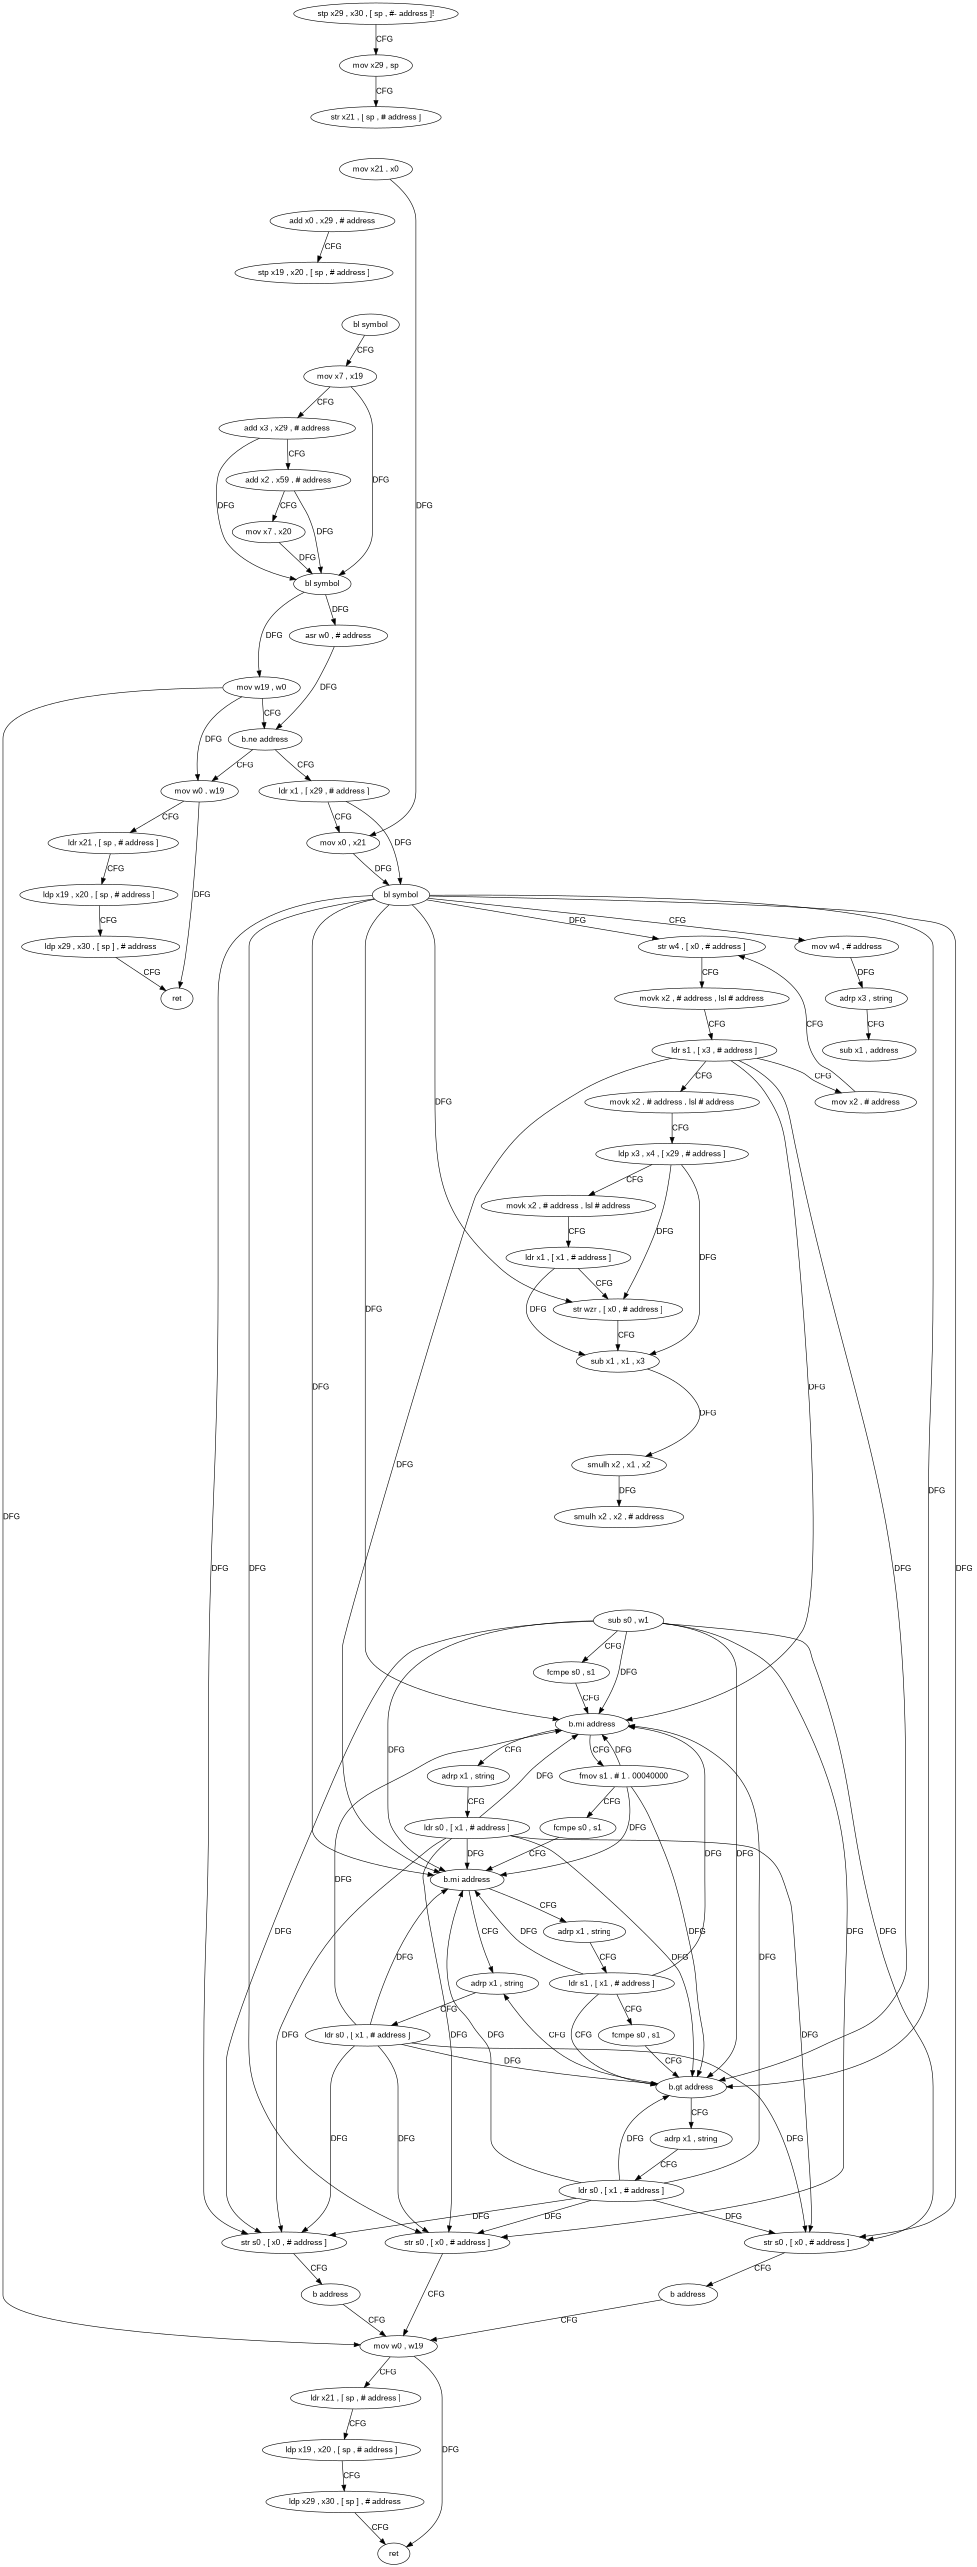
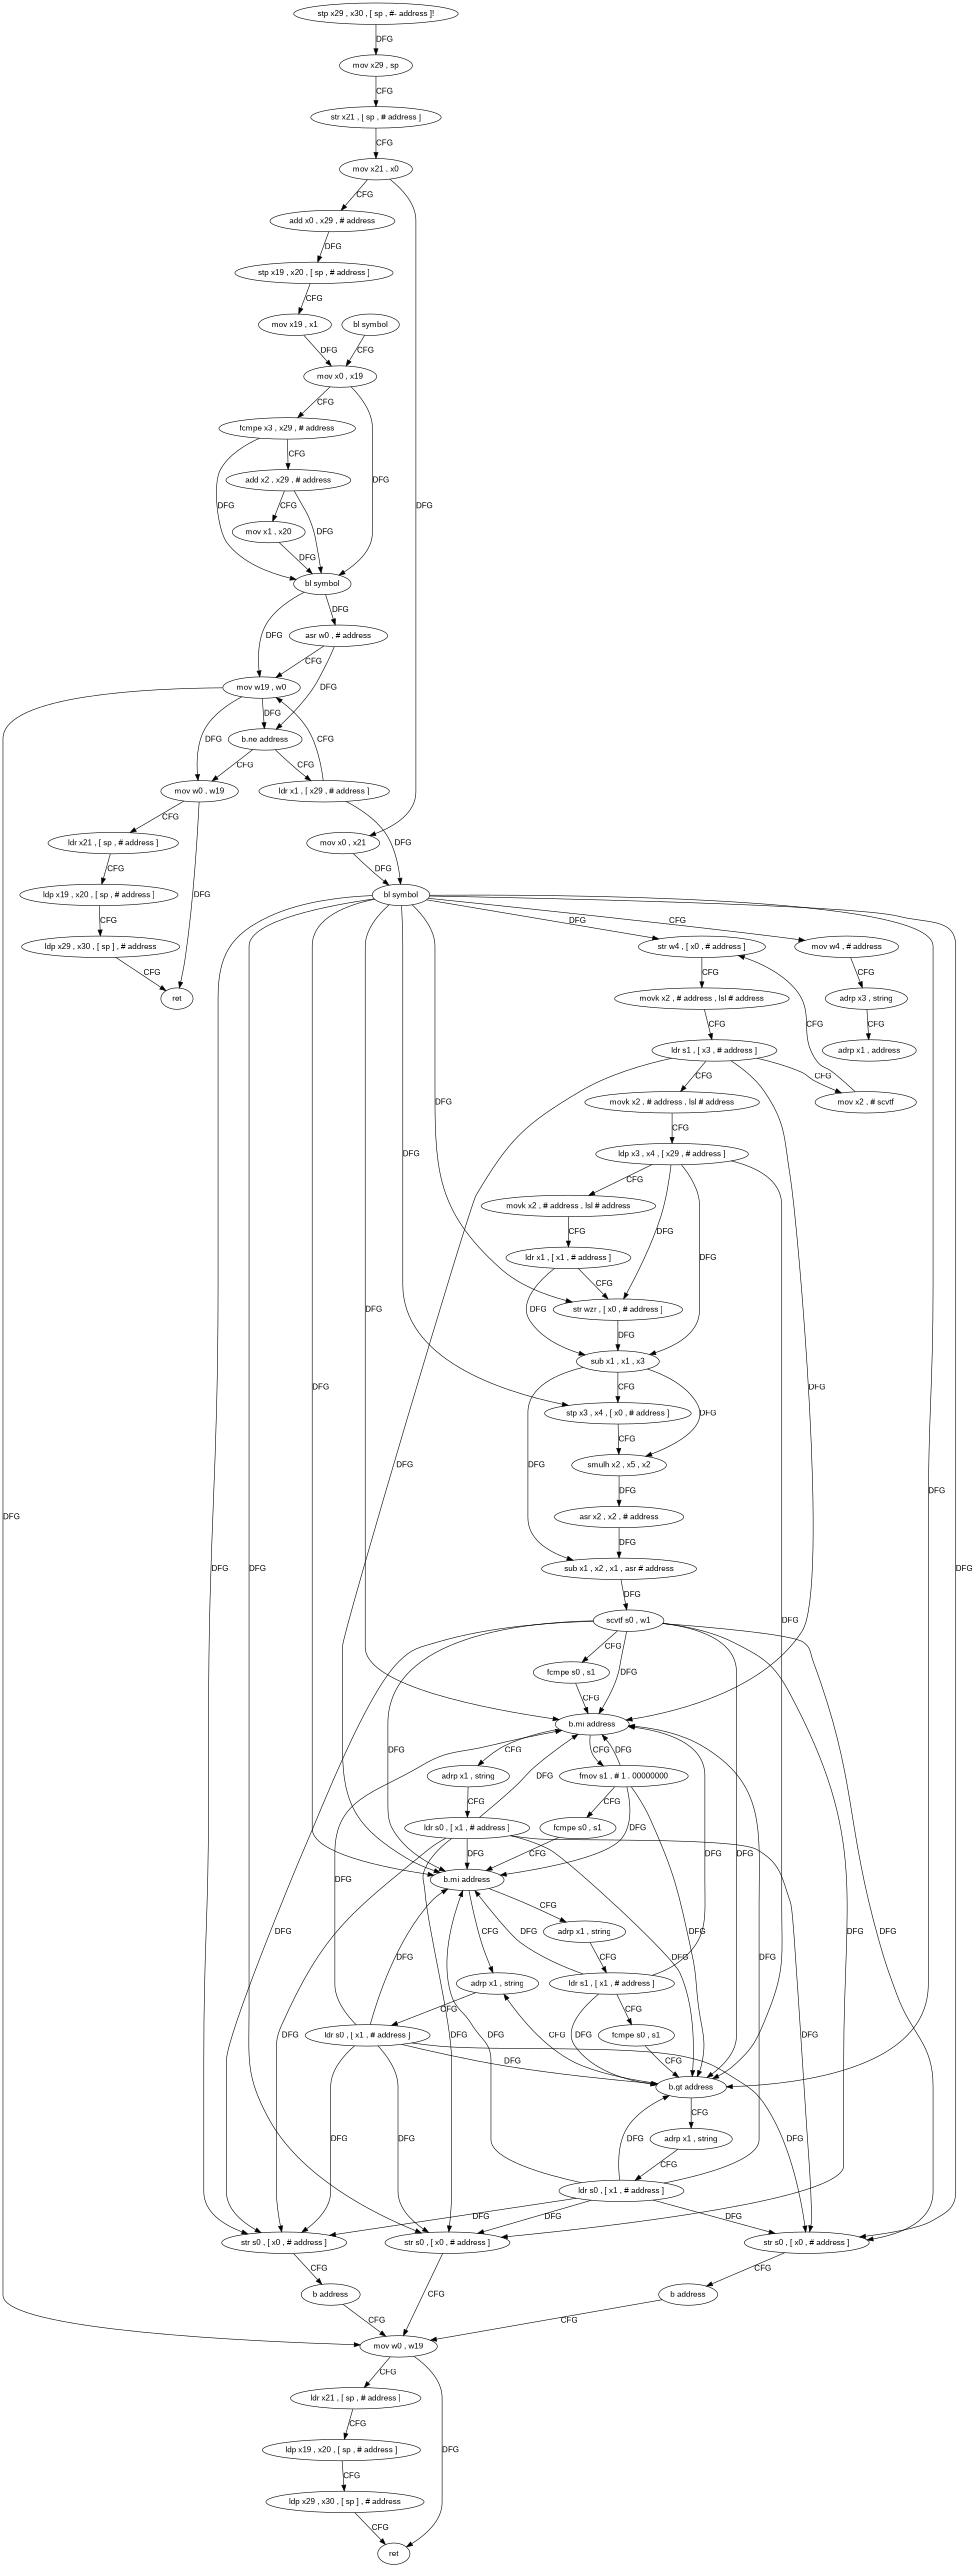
(385, 40) -> (385, 40)
none -> (376, 140)
none -> (356, 193)
(334, 247) -> (334, 247)
none -> (295, 325)
(340, 377) -> (340, 377)
(287, 428) -> (287, 428)
(288, 480) -> (288, 480)
(269, 532) -> (269, 532)
none -> (302, 660)
(273, 714) -> (273, 714)
(333, 814) -> (311, 736)
(866, 973) -> (866, 973)
(869, 1050) -> (869, 1050)
(866, 1102) -> (866, 1102)
(627, 1336) -> (627, 1336)
none -> (618, 1413)
(619, 1465) -> (619, 1465)
(619, 1517) -> (619, 1517)
none -> (619, 1569)
(898, 1609) -> (782, 1615)
(629, 1621) -> (629, 1621)
(624, 1776) -> (624, 1776)
(584, 2035) -> (584, 2035)
